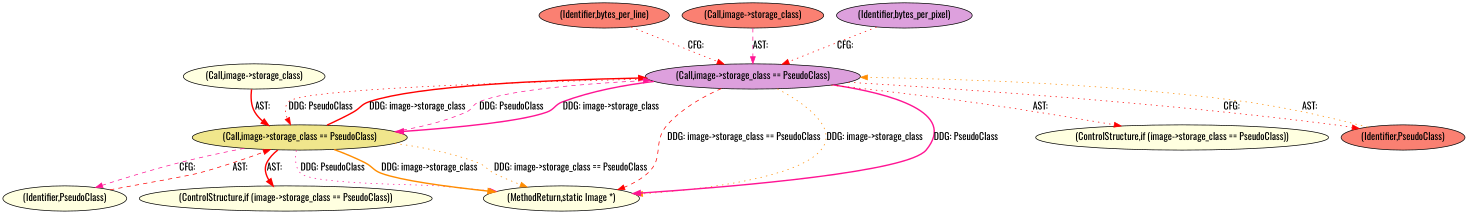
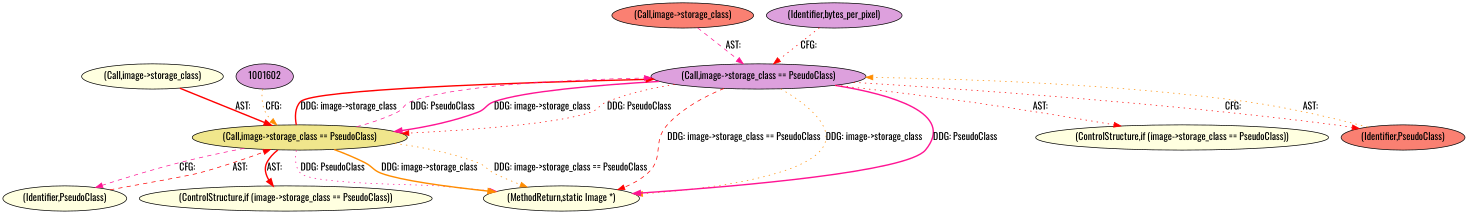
(604, 15) -> none
none -> (265, 76)
